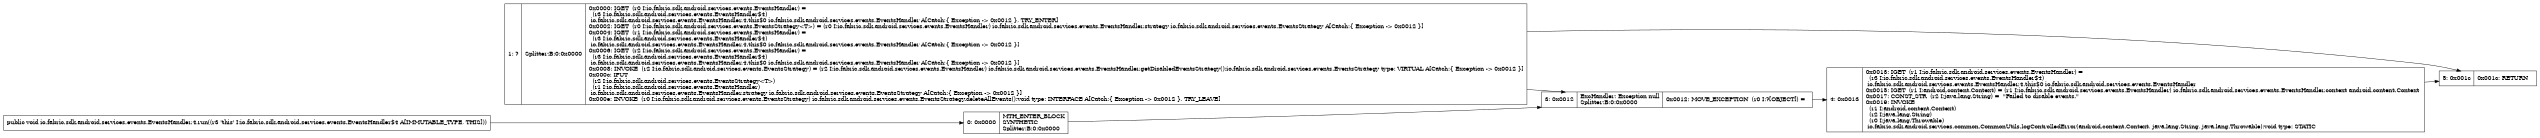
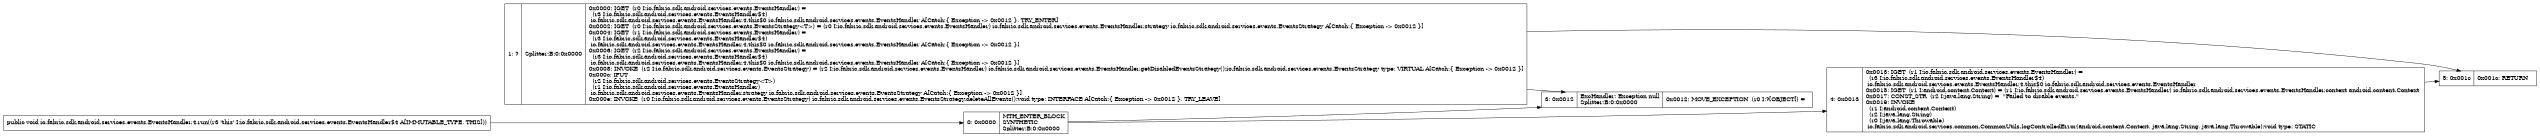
(1818, 100) -> (1445, 119)
